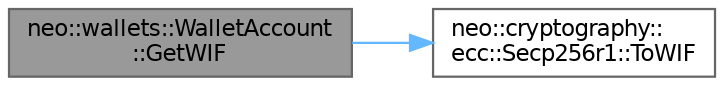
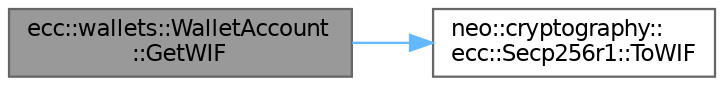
(180, 43) -> (180, 43)
